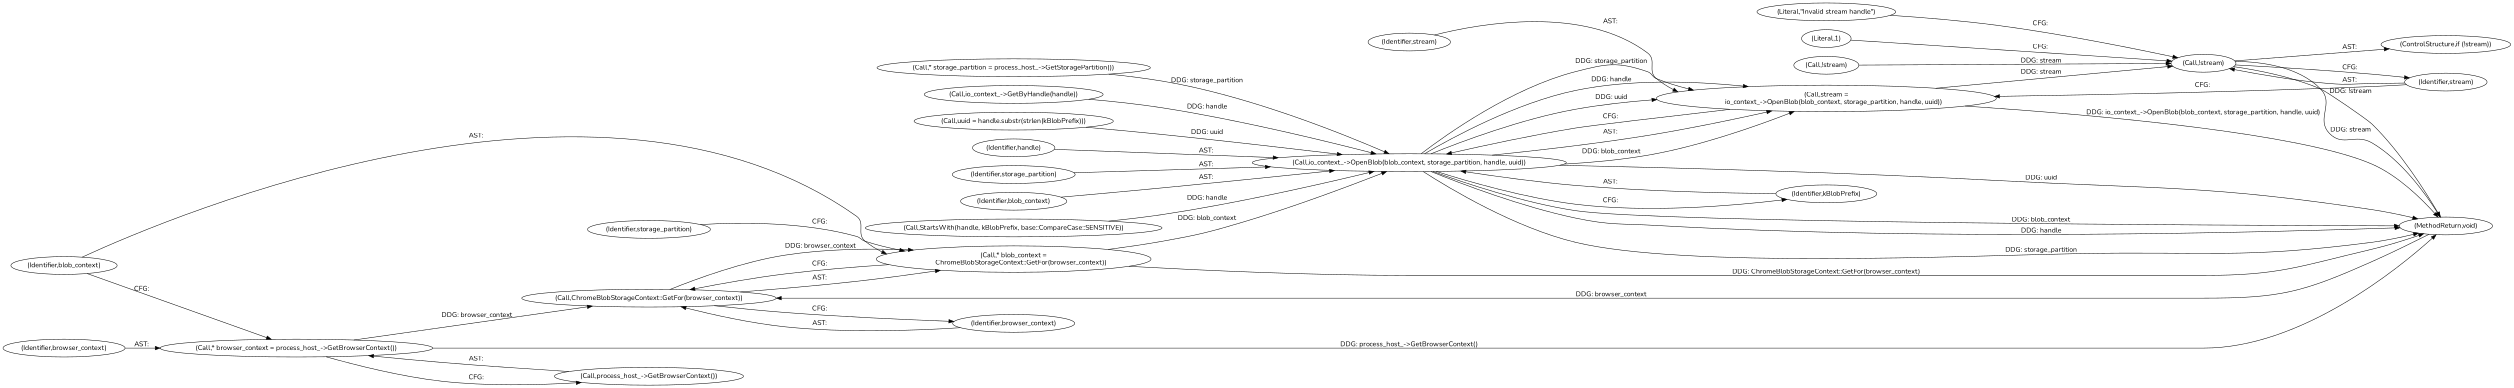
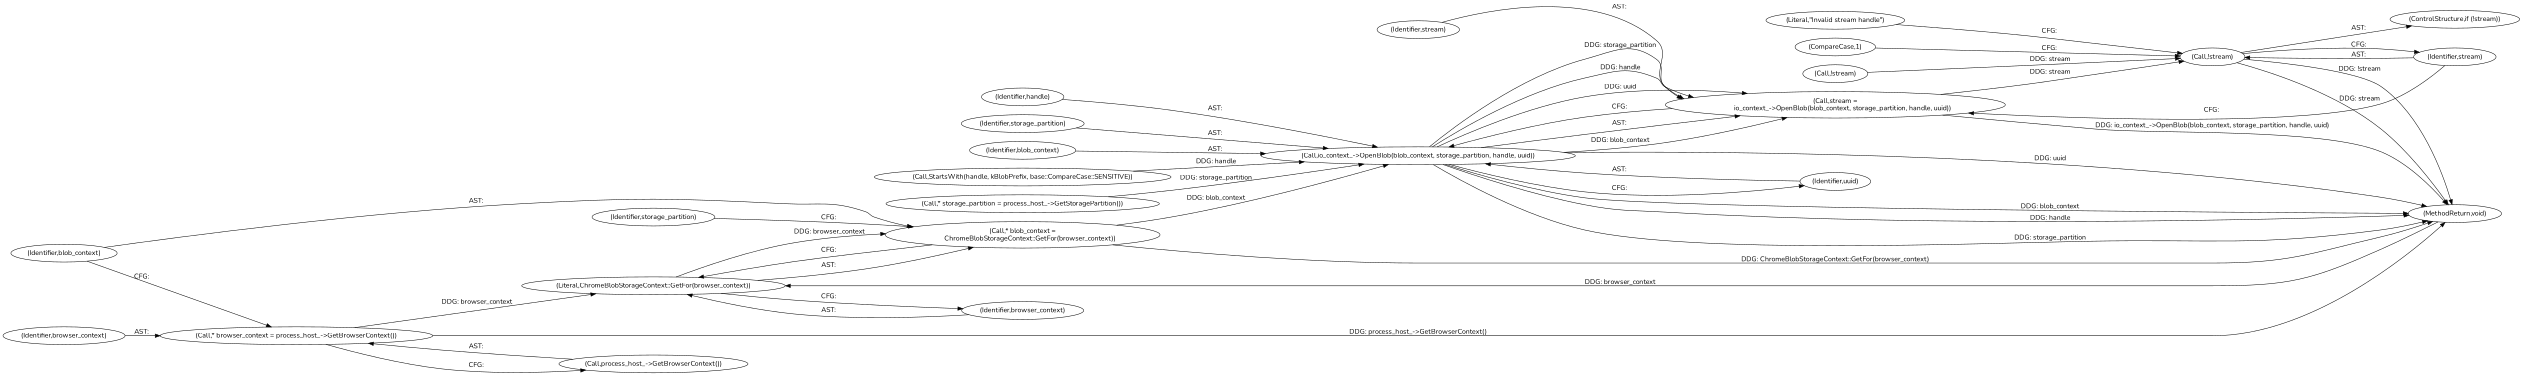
(1826, 39) -> (1835, 47)
(1014, 94) -> none
(1014, 121) -> none
(1826, 194) -> (1835, 181)
(649, 298) -> (653, 286)
